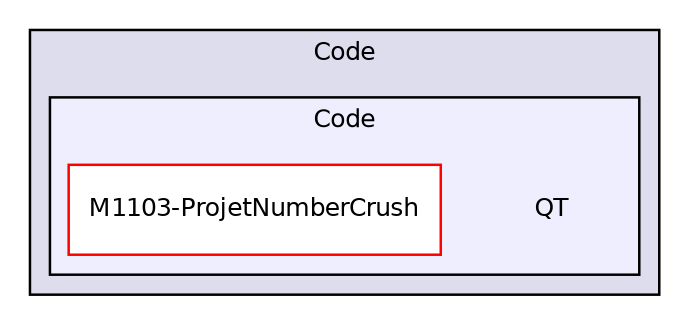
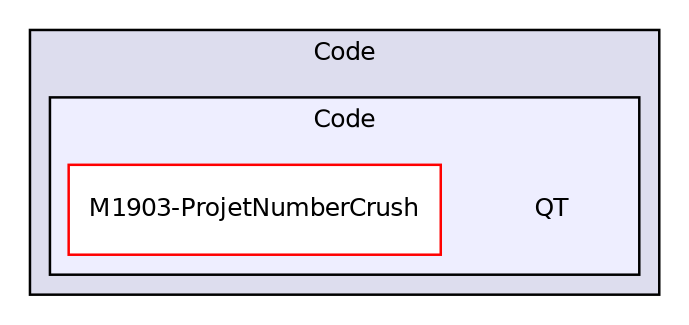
(255, 210) -> (255, 210)
